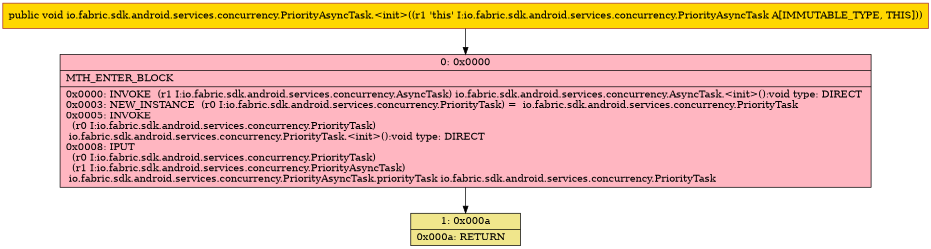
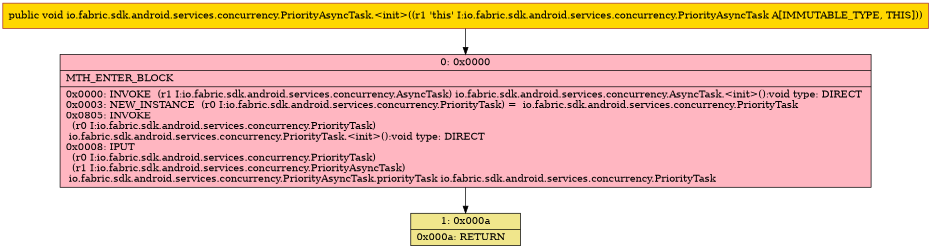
(112, 116) -> (112, 116)
